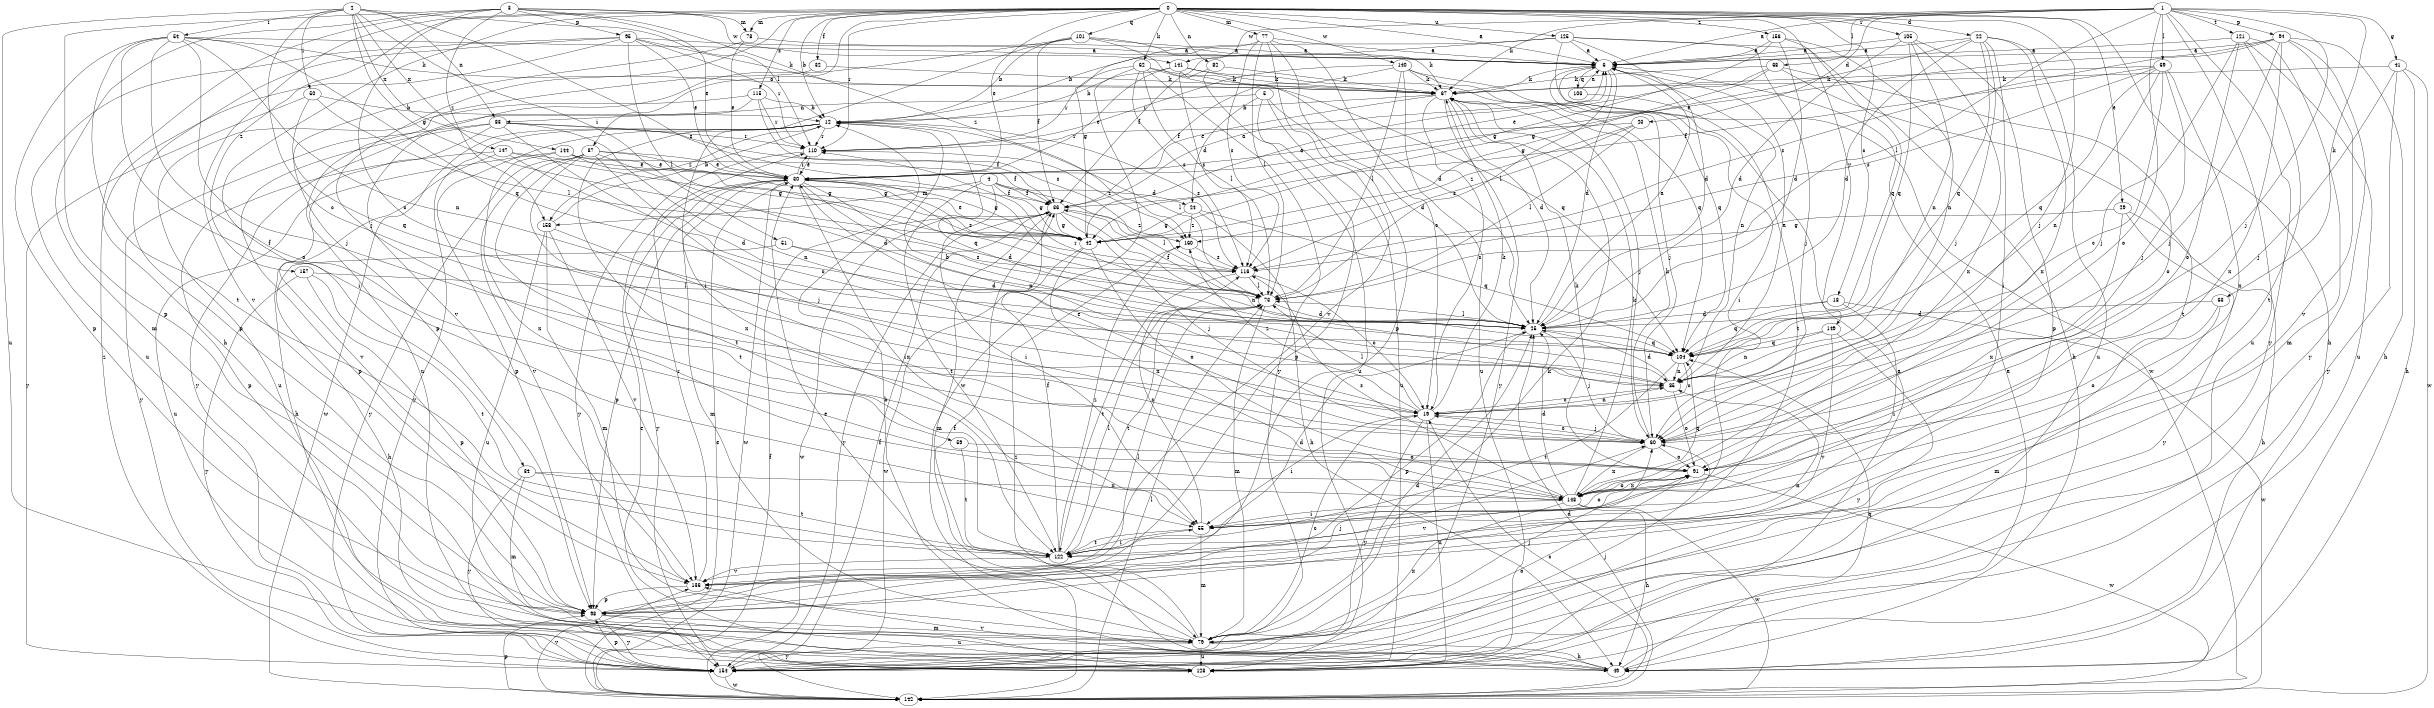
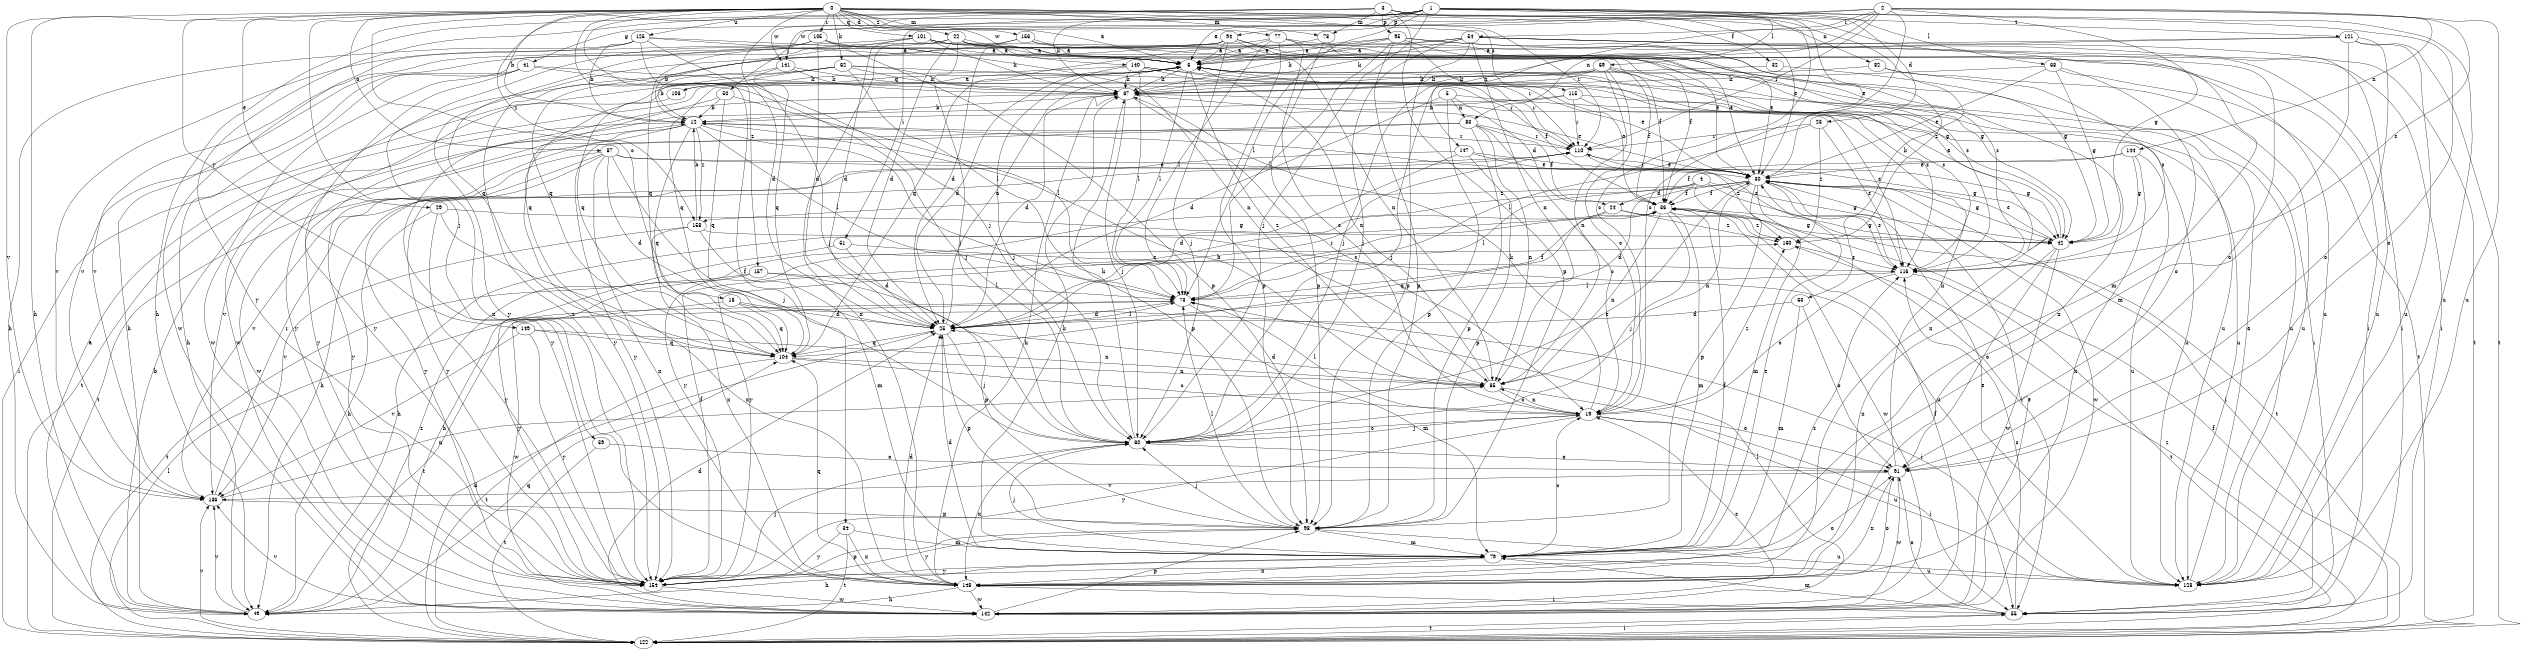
(779, 80) -> (1777, 80)
(863, 92) -> (1835, 80)
(925, 194) -> (1502, 194)
(1742, 226) -> (1277, 226)
(1798, 329) -> (19, 372)
(1395, 588) -> (1232, 571)
